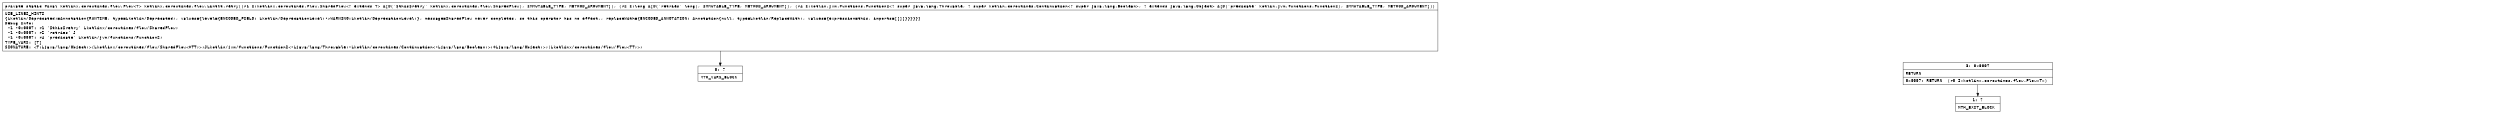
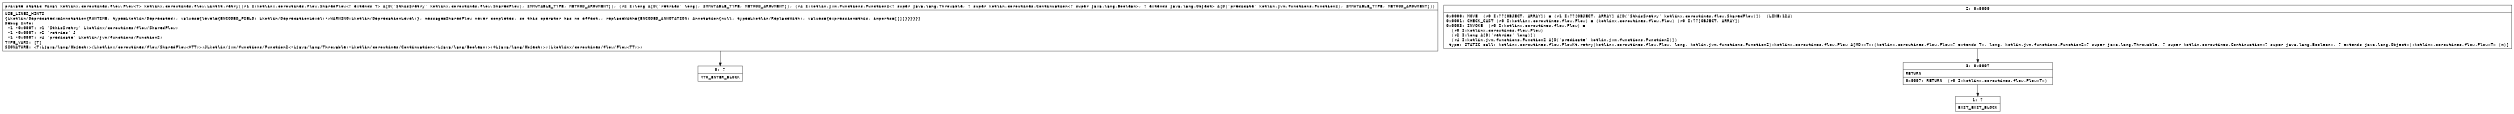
none -> (1978, 27)
(719, 77) -> (720, 77)
(1977, 108) -> (1978, 108)
